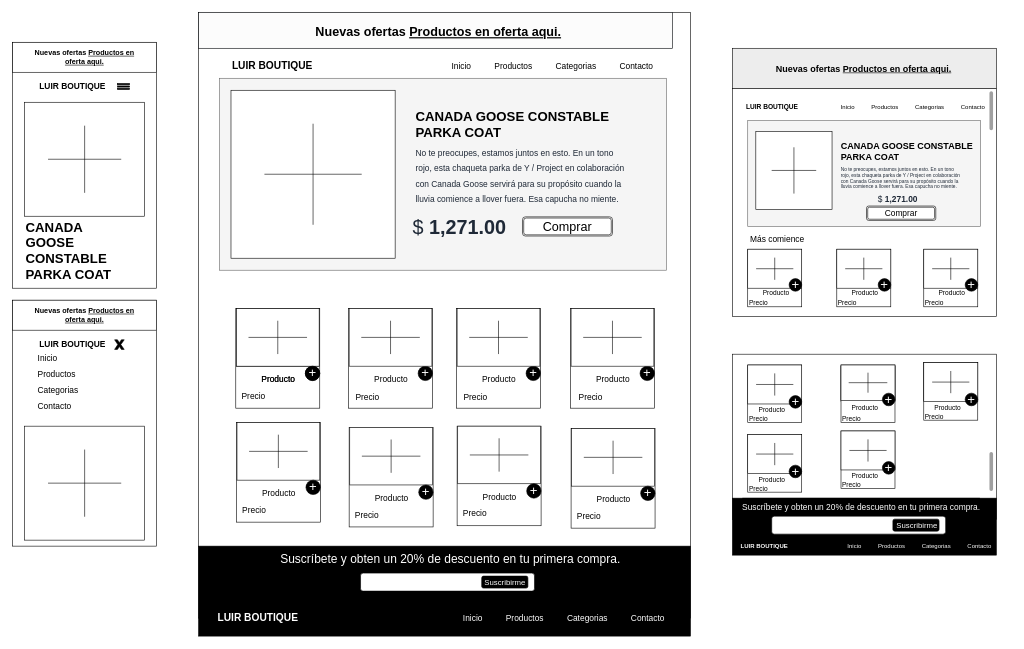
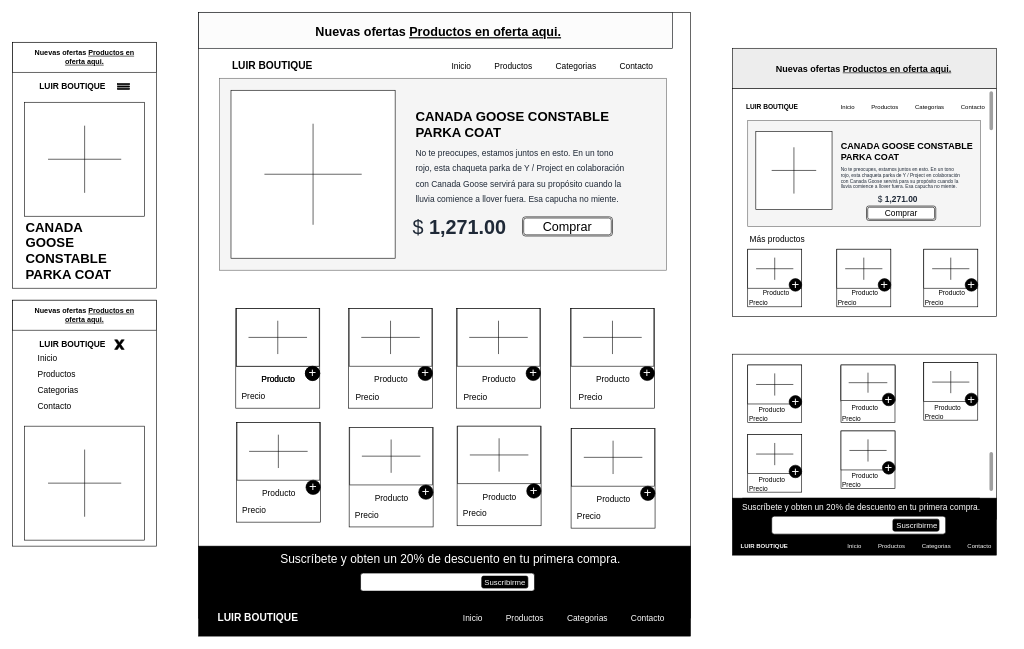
(777, 239) -> (777, 239)
